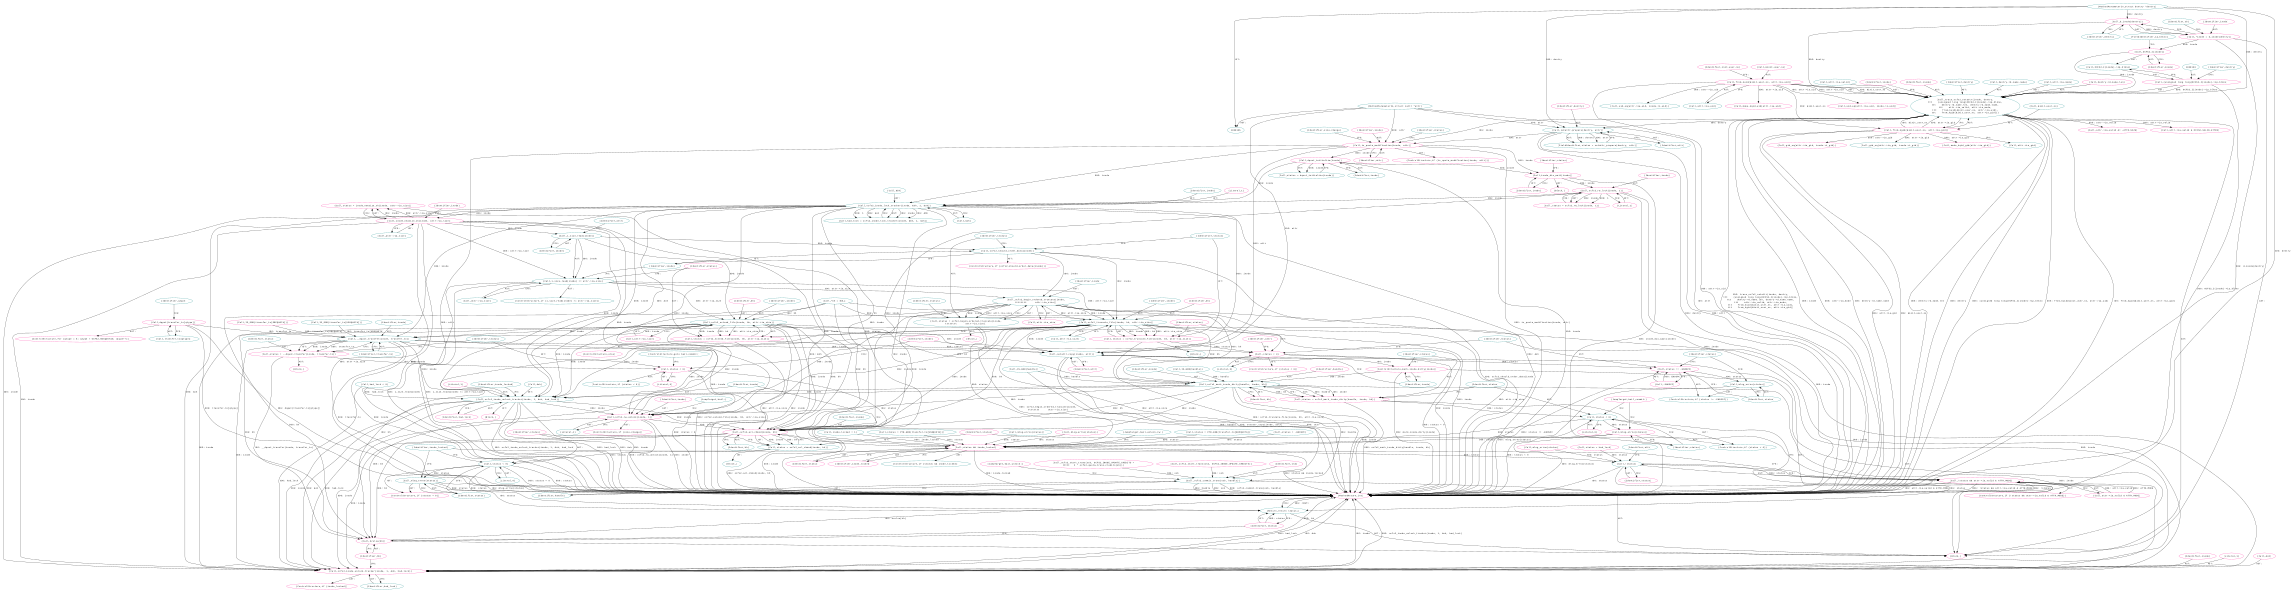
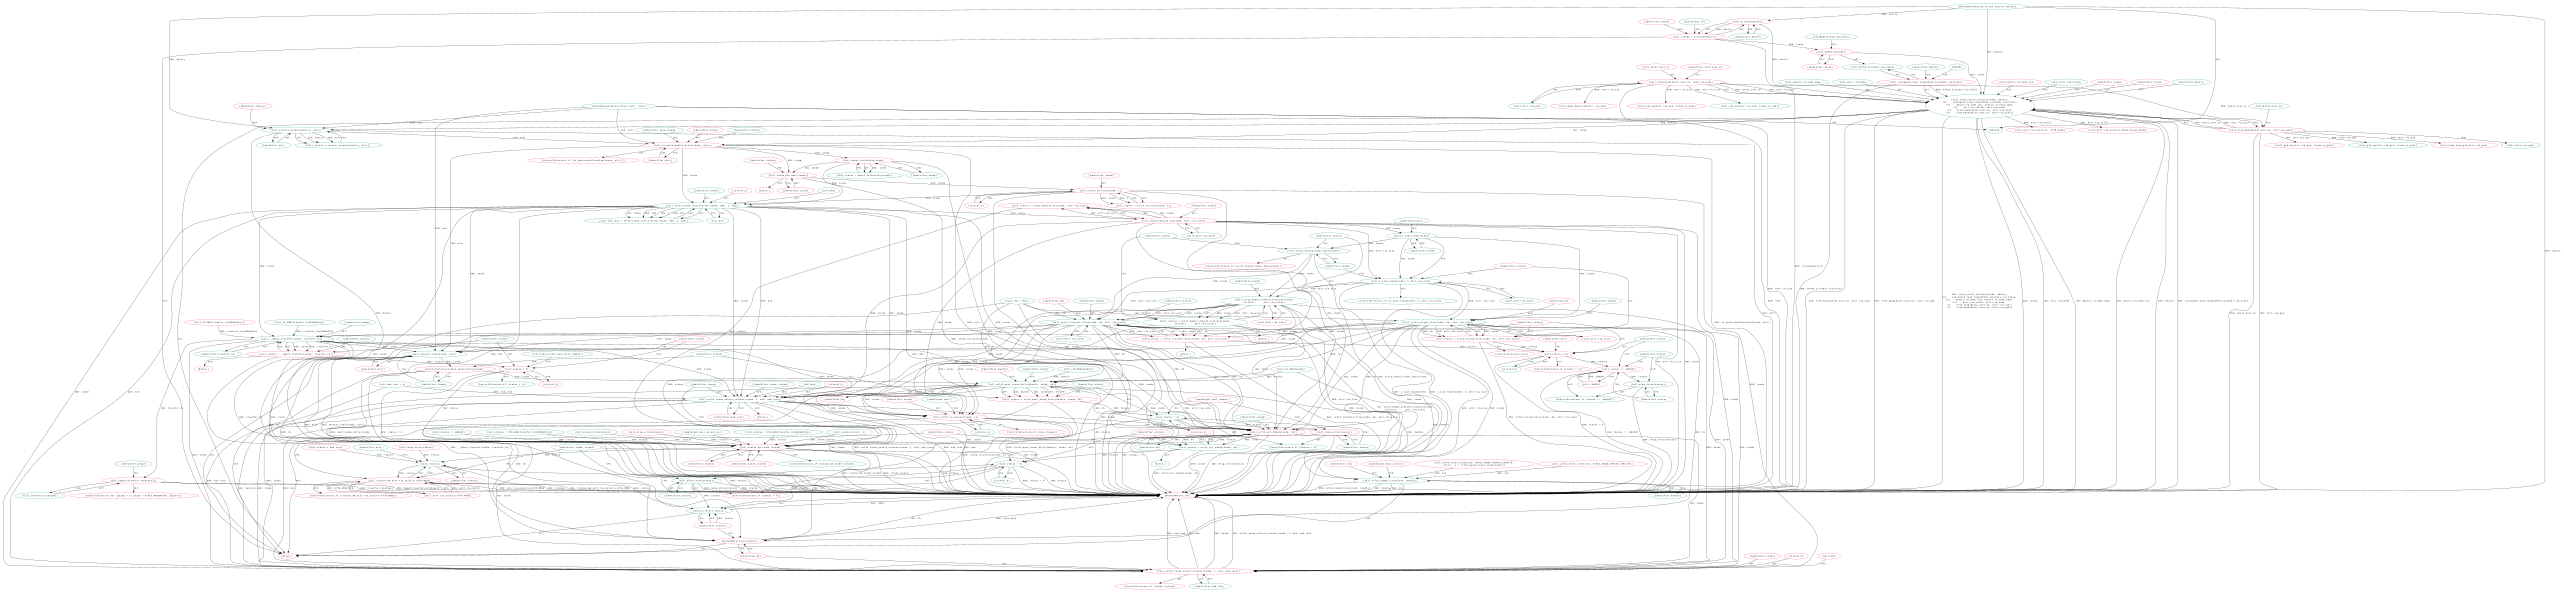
(1598, 145) -> (338, 145)
(263, 332) -> (172, 376)
(374, 541) -> (739, 541)
